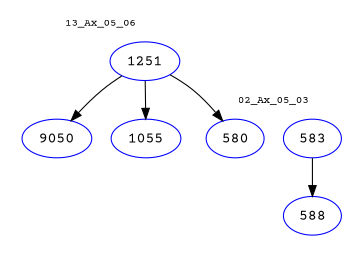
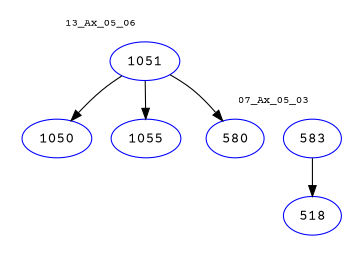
(145, 61) -> (145, 61)
(274, 100) -> (274, 100)
(57, 138) -> (57, 138)
(312, 216) -> (312, 216)
